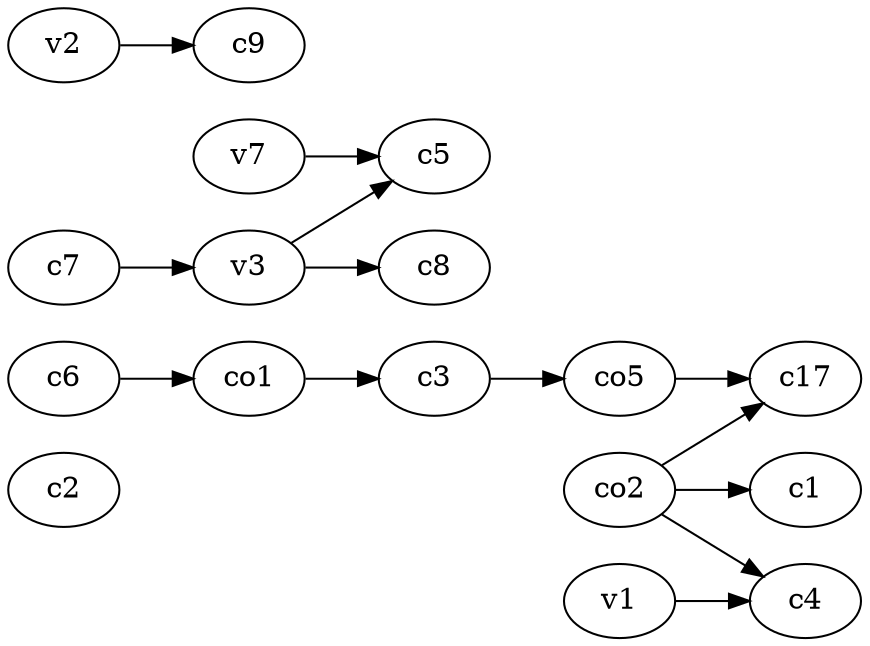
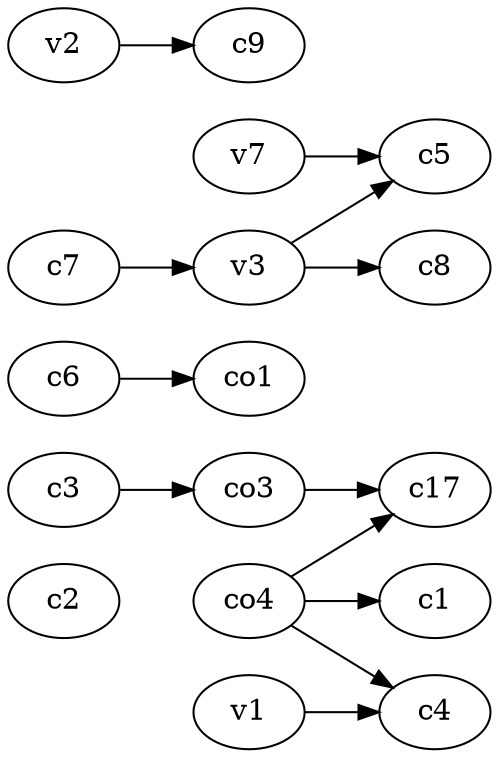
(332, 379) -> none
(620, 379) -> (249, 490)
(620, 490) -> (249, 601)
